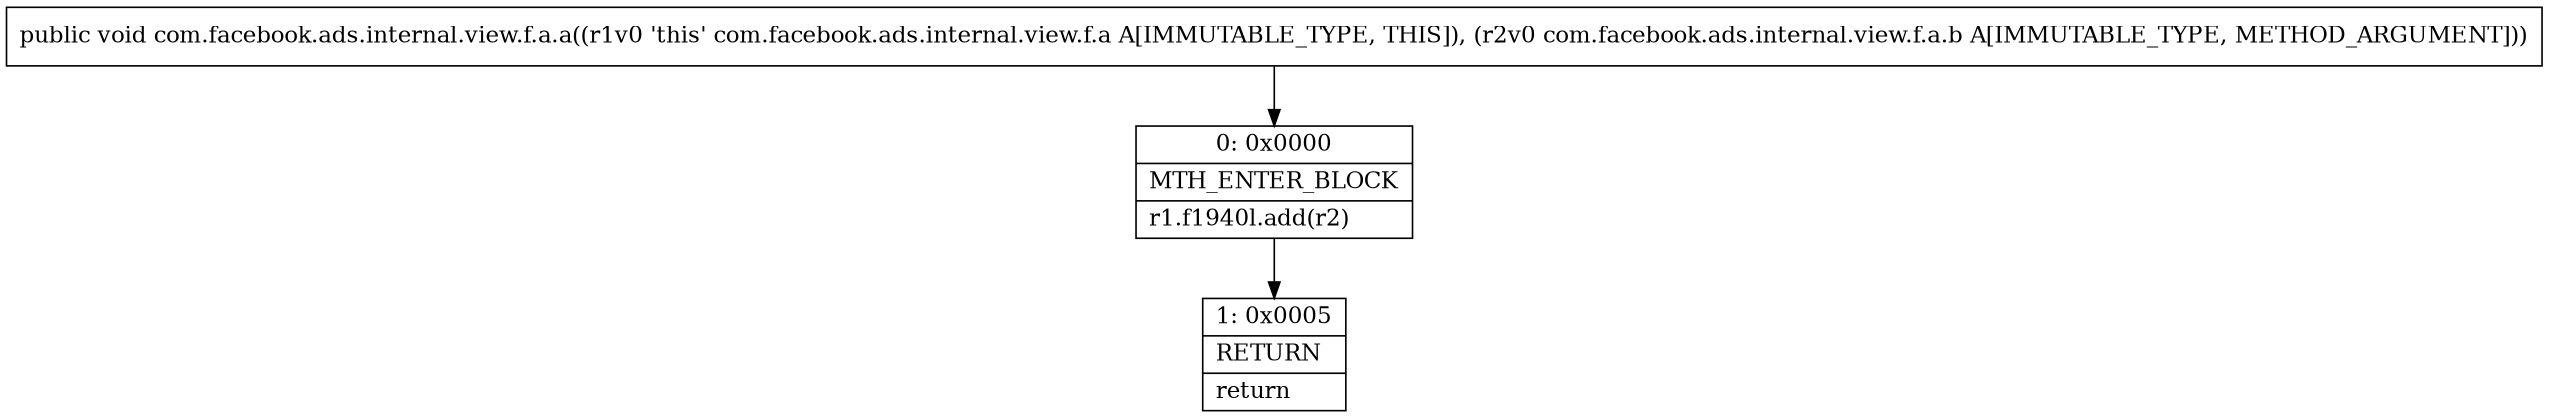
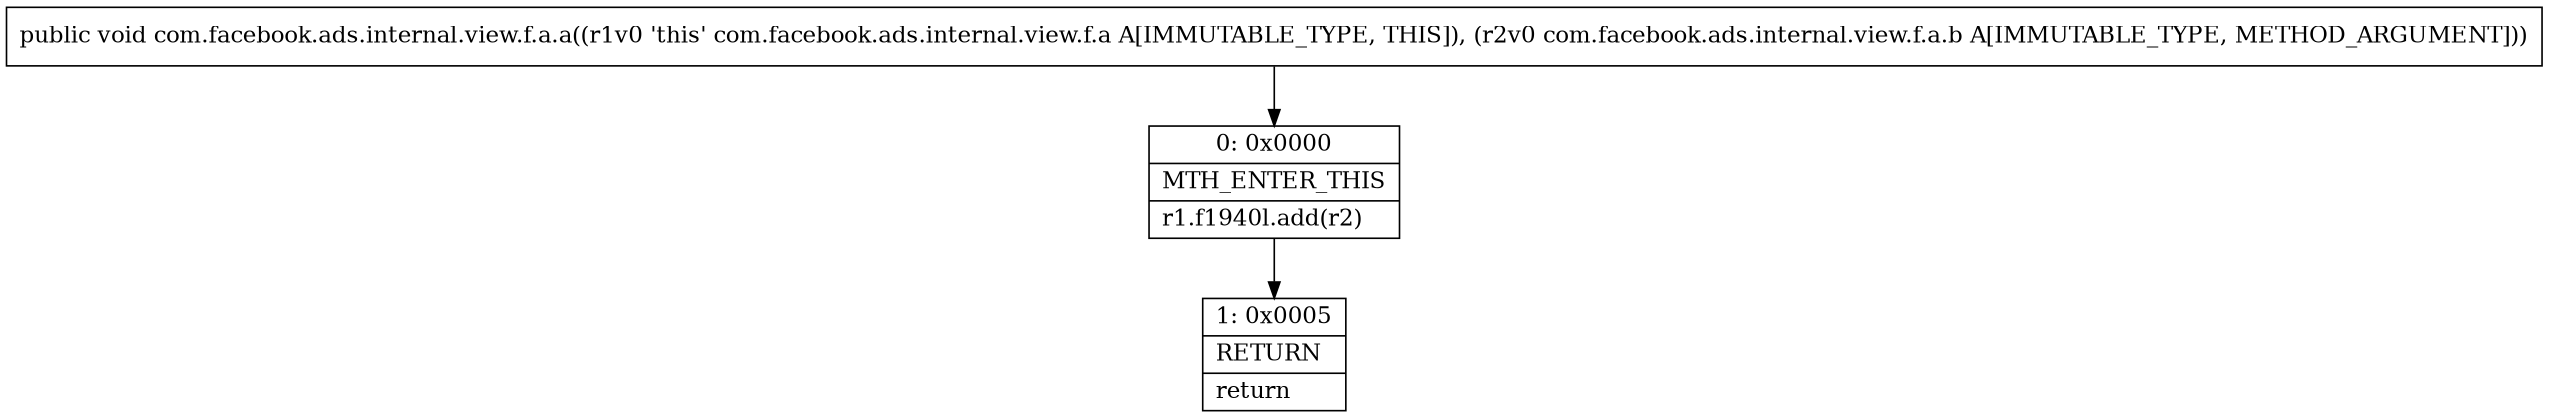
(1274, 181) -> (1274, 181)
